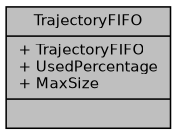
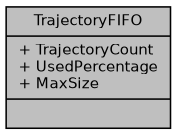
(81, 50) -> (86, 50)
